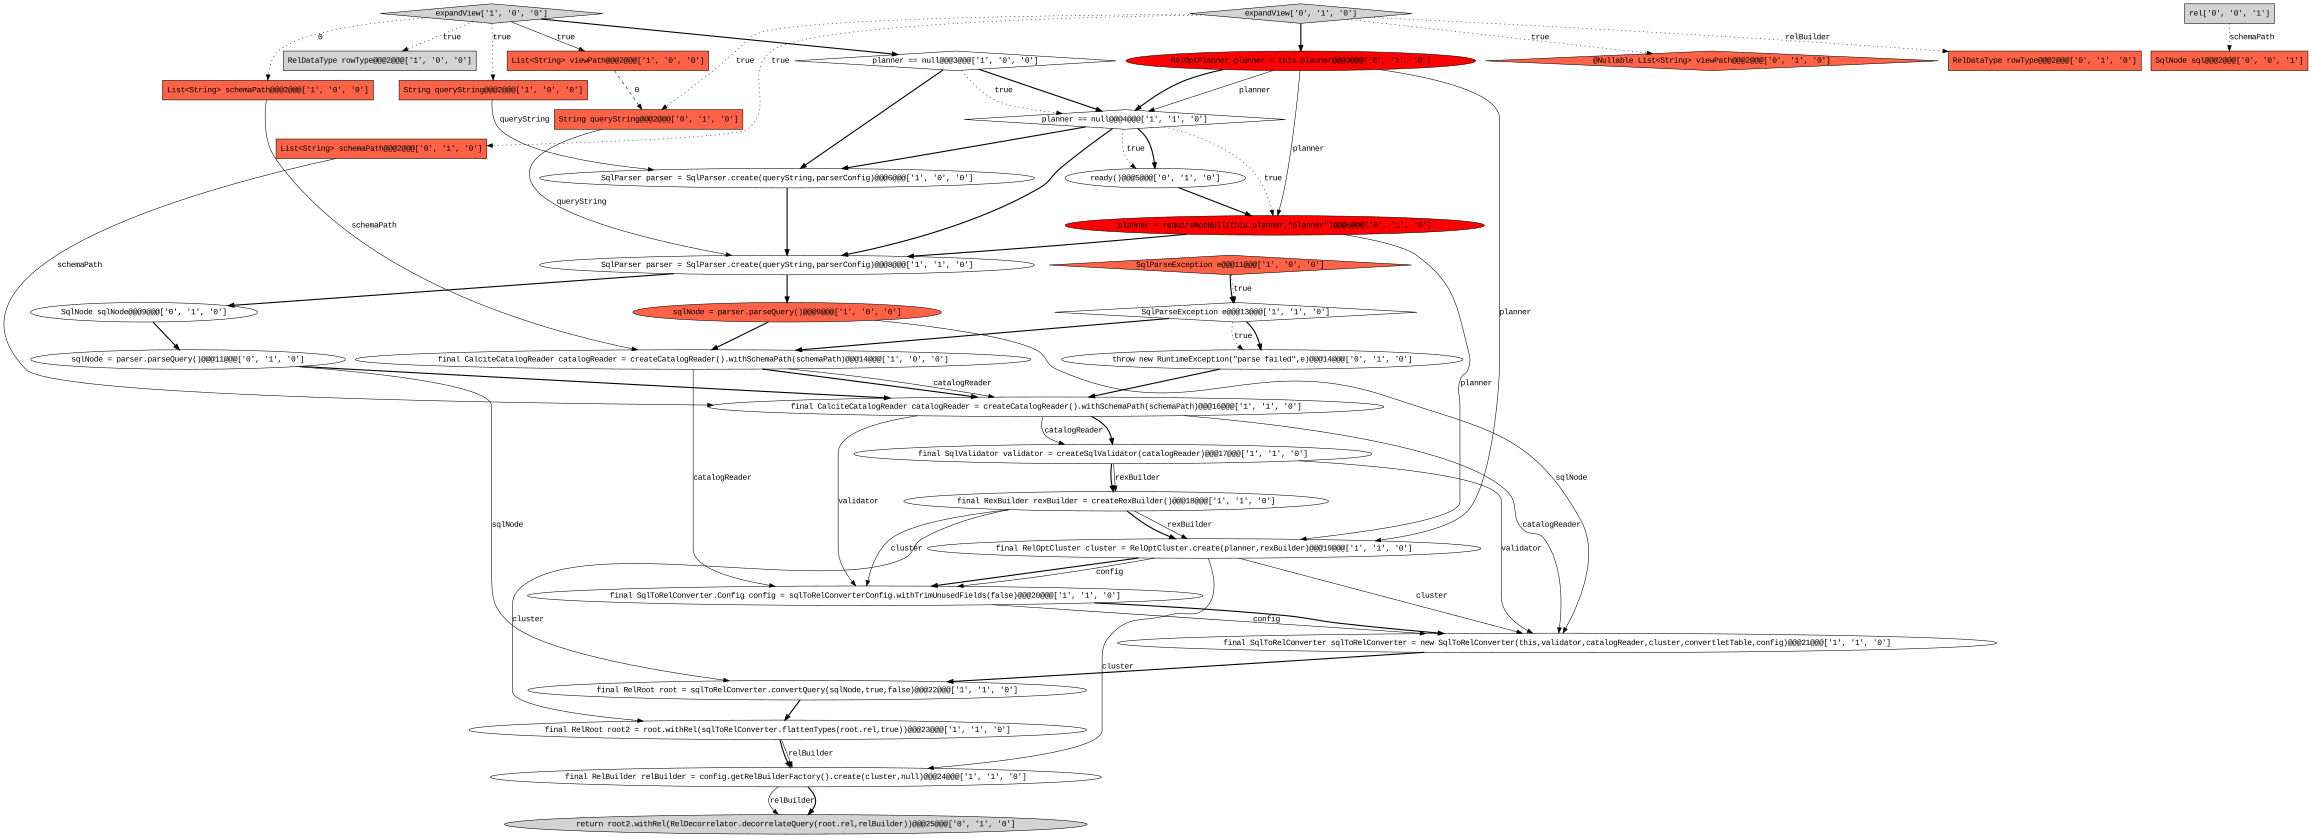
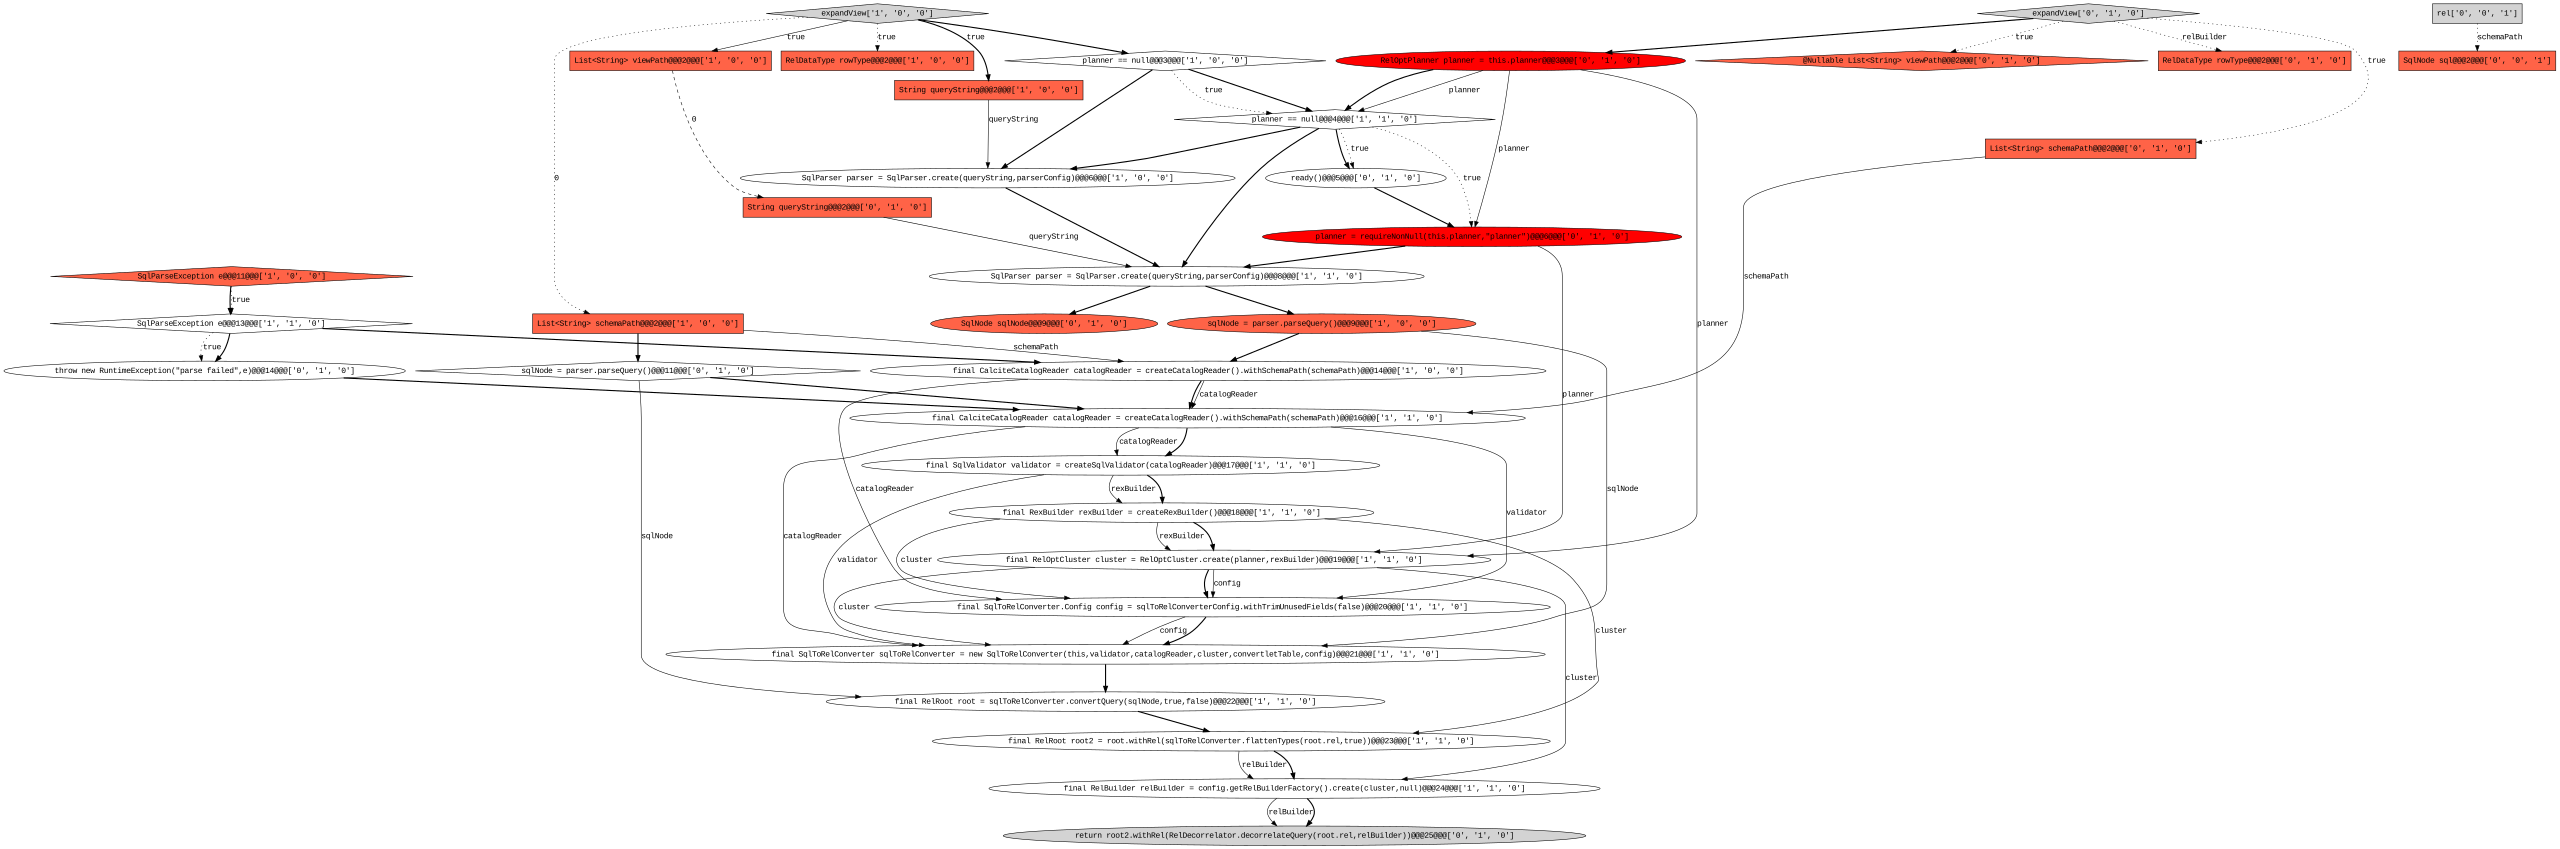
(919, 19) -> none
(492, 49) -> (962, 37)
(380, 61) -> (877, 61)
(144, 312) -> (1044, 324)
(164, 334) -> (638, 347)
(188, 360) -> (638, 371)
